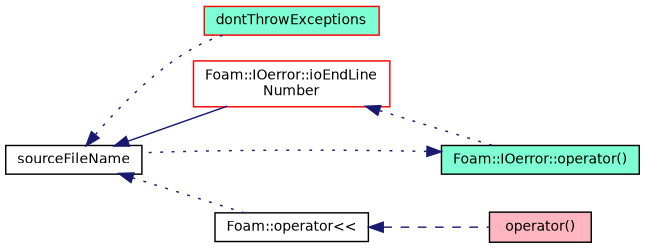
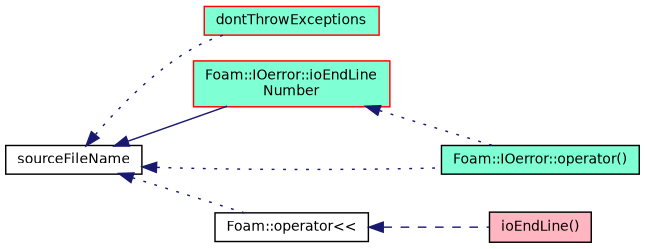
(292, 84) -> (292, 84)
(284, 150) -> (299, 169)
(540, 227) -> (540, 227)
